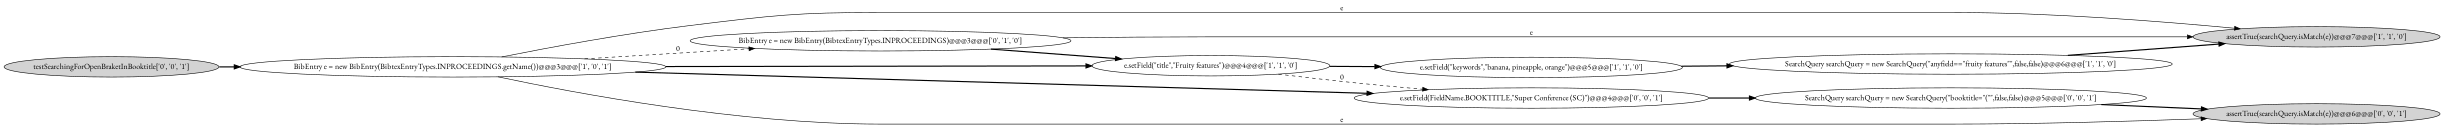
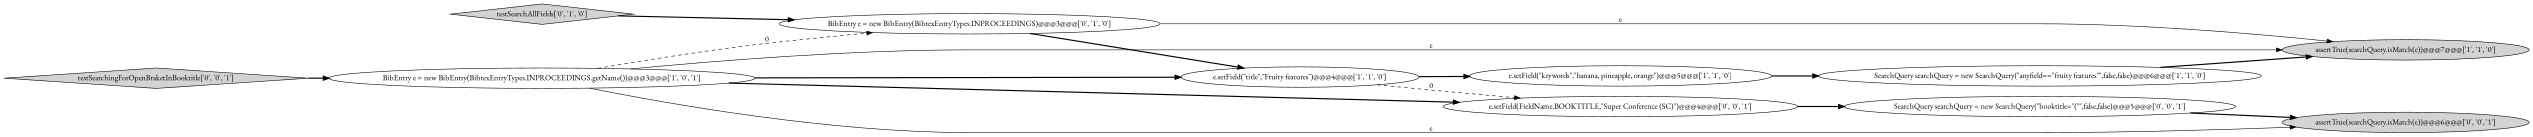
none -> (542, 14)
(112, 67) -> (156, 78)
